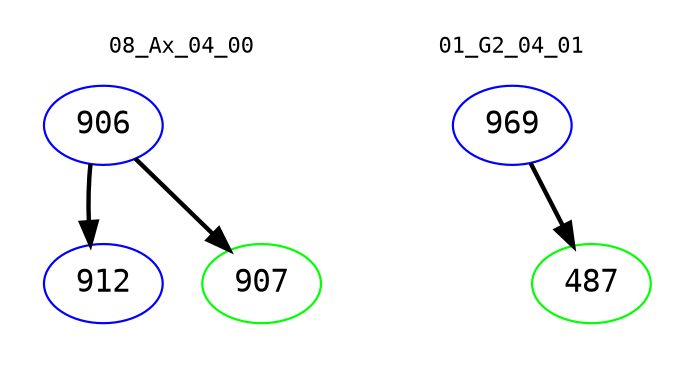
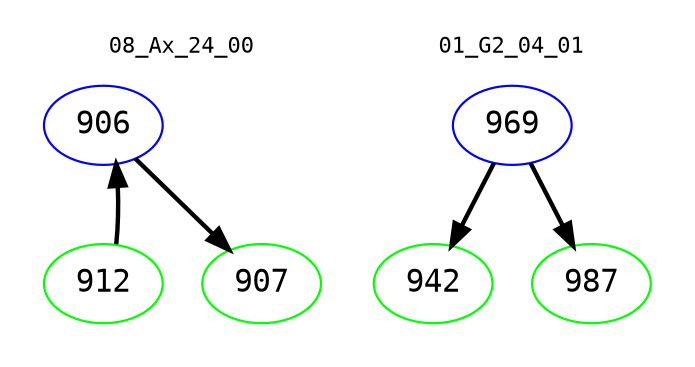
(182, 47) -> (182, 47)
(89, 193) -> (118, 215)
(103, 284) -> (103, 284)
none -> (433, 284)
(591, 284) -> (591, 284)
